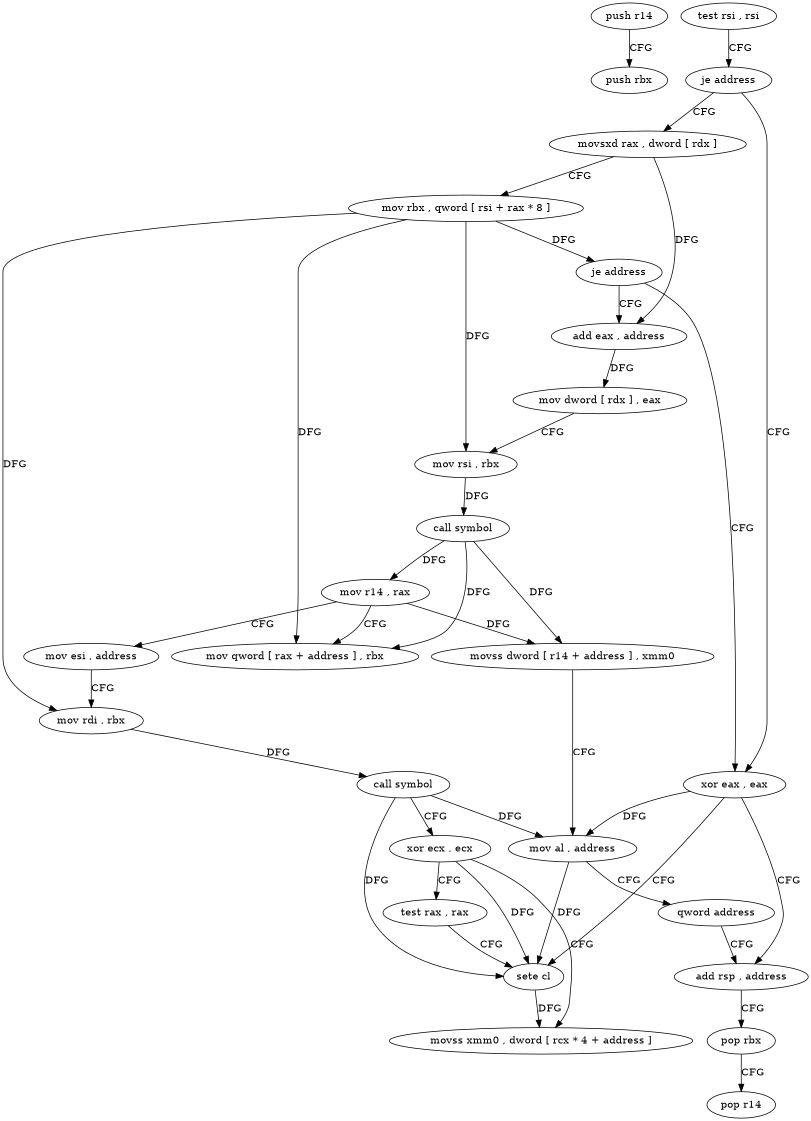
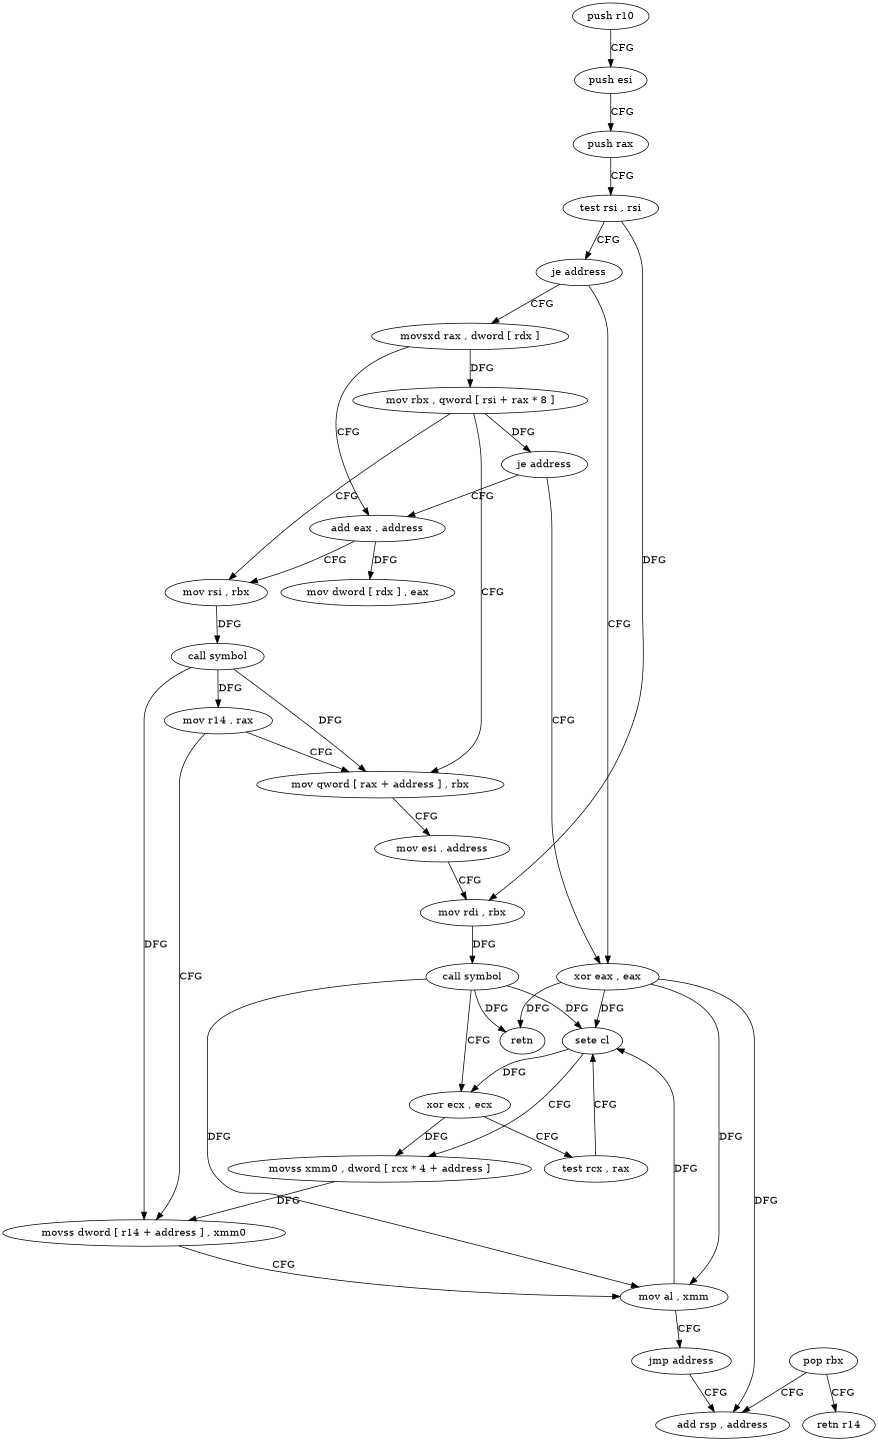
(629, 16) -> (611, 16)
(629, 80) -> (611, 80)
none -> (611, 144)
(580, 176) -> (482, 368)
(687, 240) -> (349, 432)
(3, 319) -> (642, 582)
(478, 336) -> (347, 497)
(535, 431) -> (307, 563)
(310, 432) -> (493, 593)
(239, 623) -> (409, 814)
(499, 625) -> (191, 977)
(573, 849) -> (674, 1297)
(664, 881) -> (613, 1009)
(789, 881) -> (766, 1201)
(497, 904) -> (519, 1061)
(435, 913) -> (596, 1169)
(716, 913) -> (681, 1361)
(582, 945) -> (437, 1137)
(741, 1005) -> (778, 1391)
(550, 1009) -> (560, 1105)
none -> (522, 1041)
(741, 1105) -> (839, 1425)
none -> (265, 1200)
